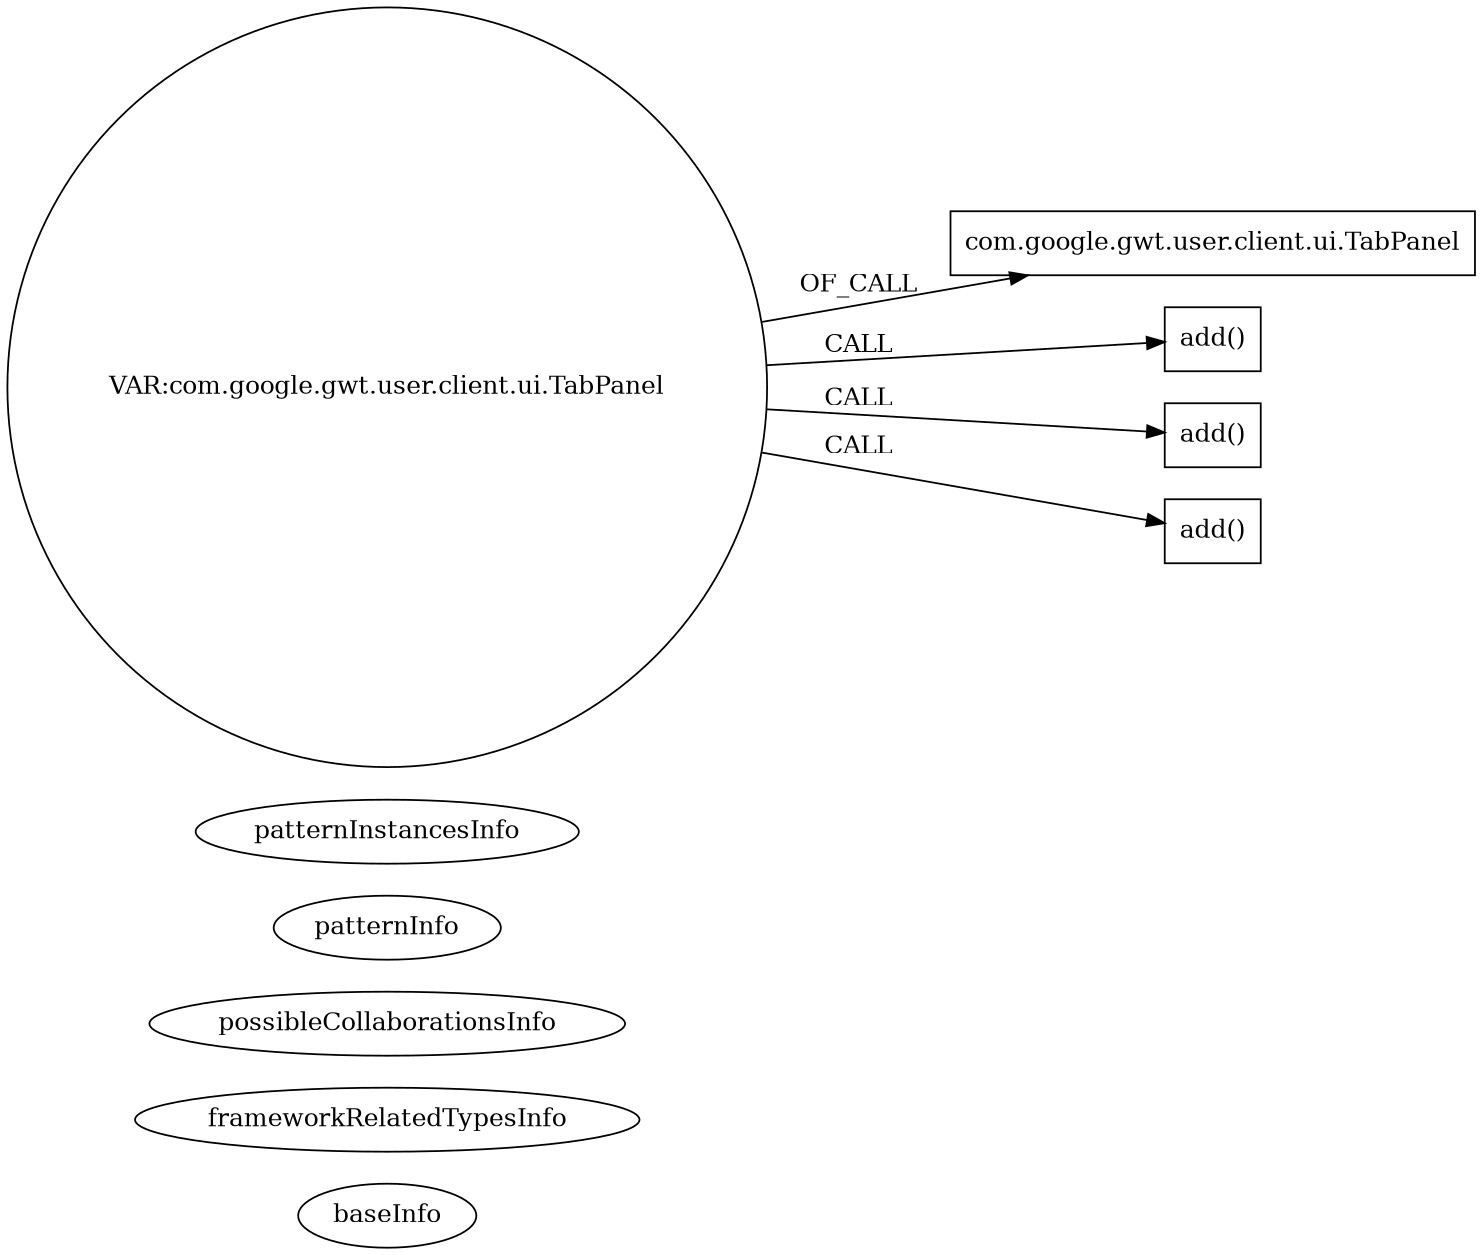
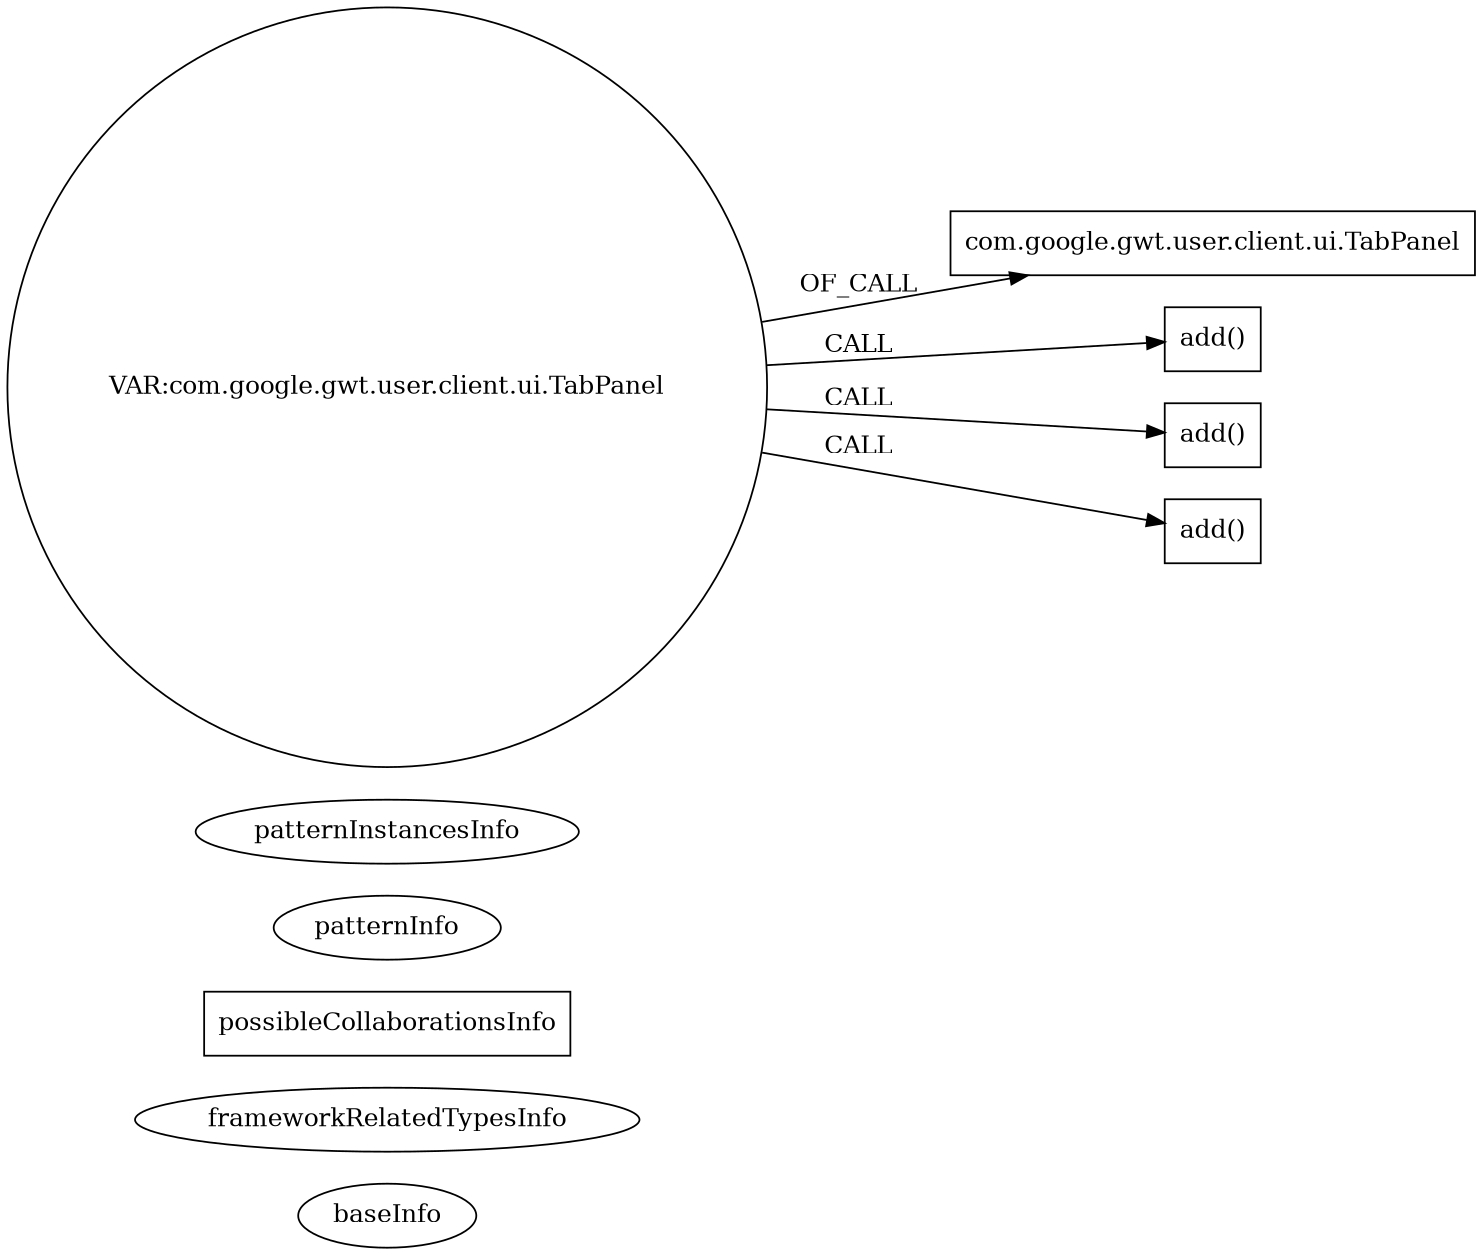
(387, 1024) -> (387, 1024)
